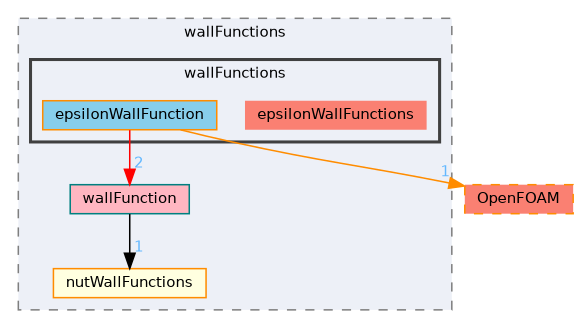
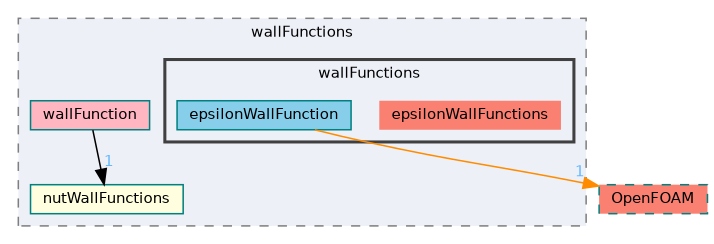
(130, 115) -> (264, 115)
(130, 152) -> none
(519, 199) -> (653, 199)
(130, 283) -> (107, 199)
